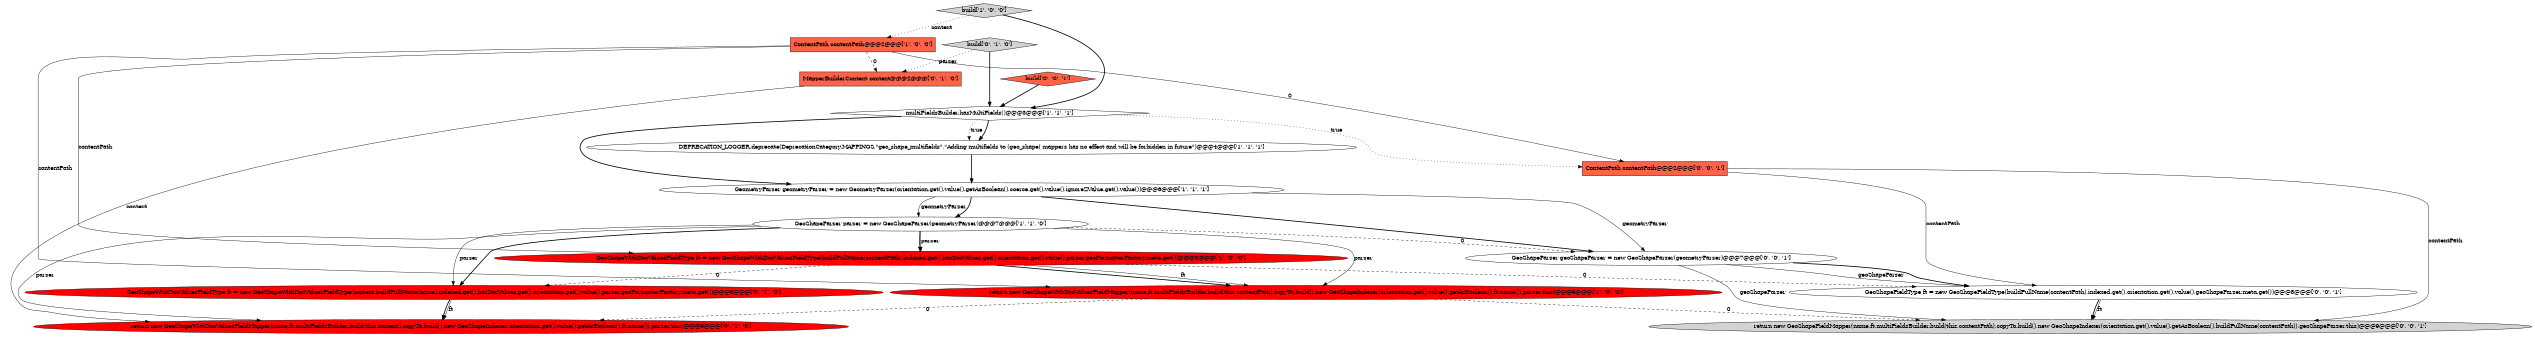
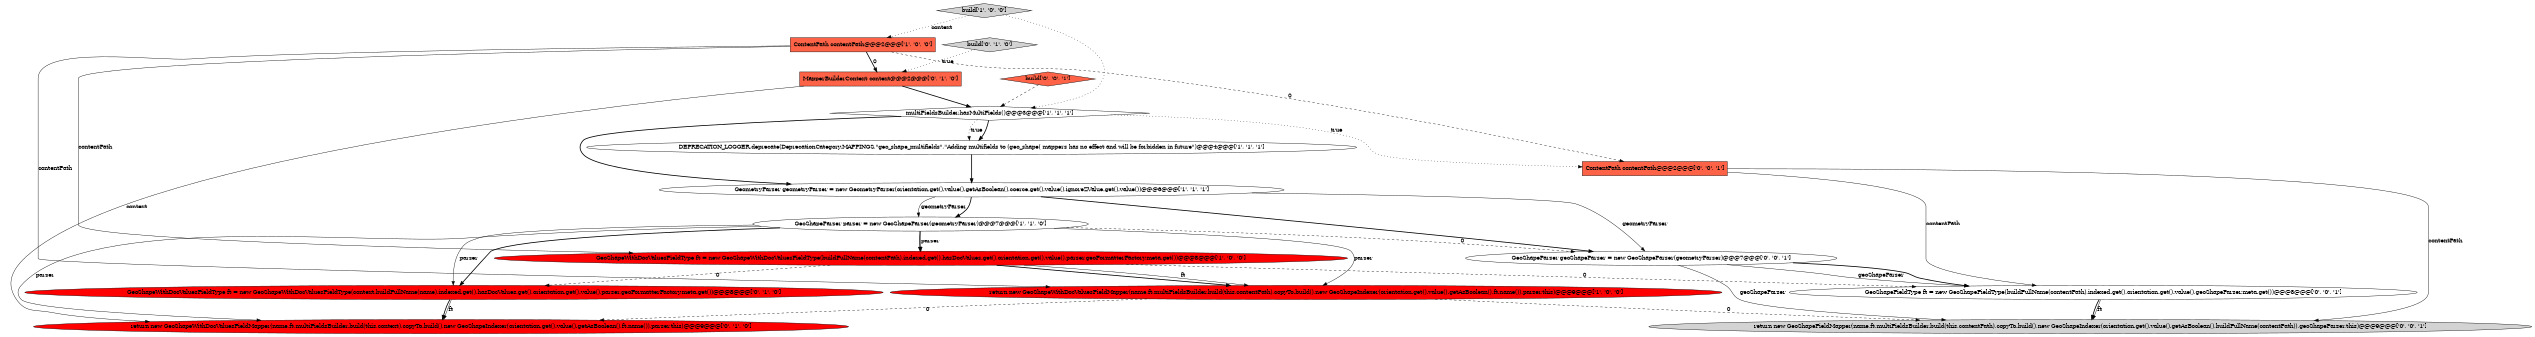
(1096, 55) -> (1096, 55)
(871, 60) -> (871, 60)
(948, 62) -> (948, 62)
(990, 77) -> (935, 96)
(1257, 94) -> (1257, 94)
(1021, 95) -> (1021, 95)
